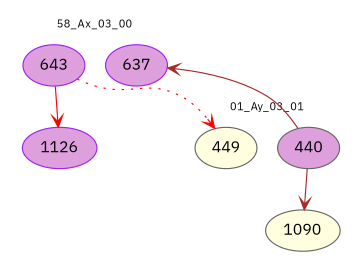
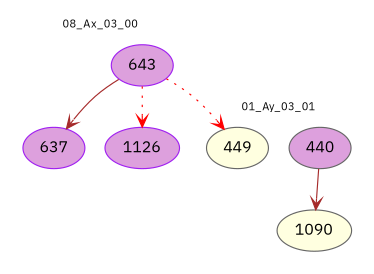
(95, 25) -> (101, 25)
(246, 85) -> (94, 97)
(56, 101) -> (142, 101)
